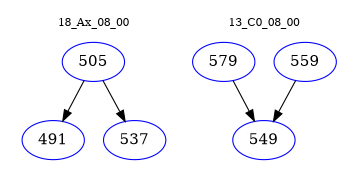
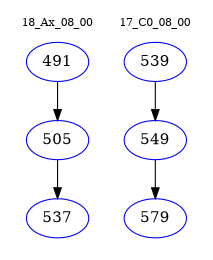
(264, 23) -> (155, 23)
(305, 62) -> (155, 62)
(76, 96) -> (58, 96)
(241, 96) -> (155, 174)
